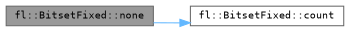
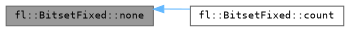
(167, 23) -> (177, 9)
